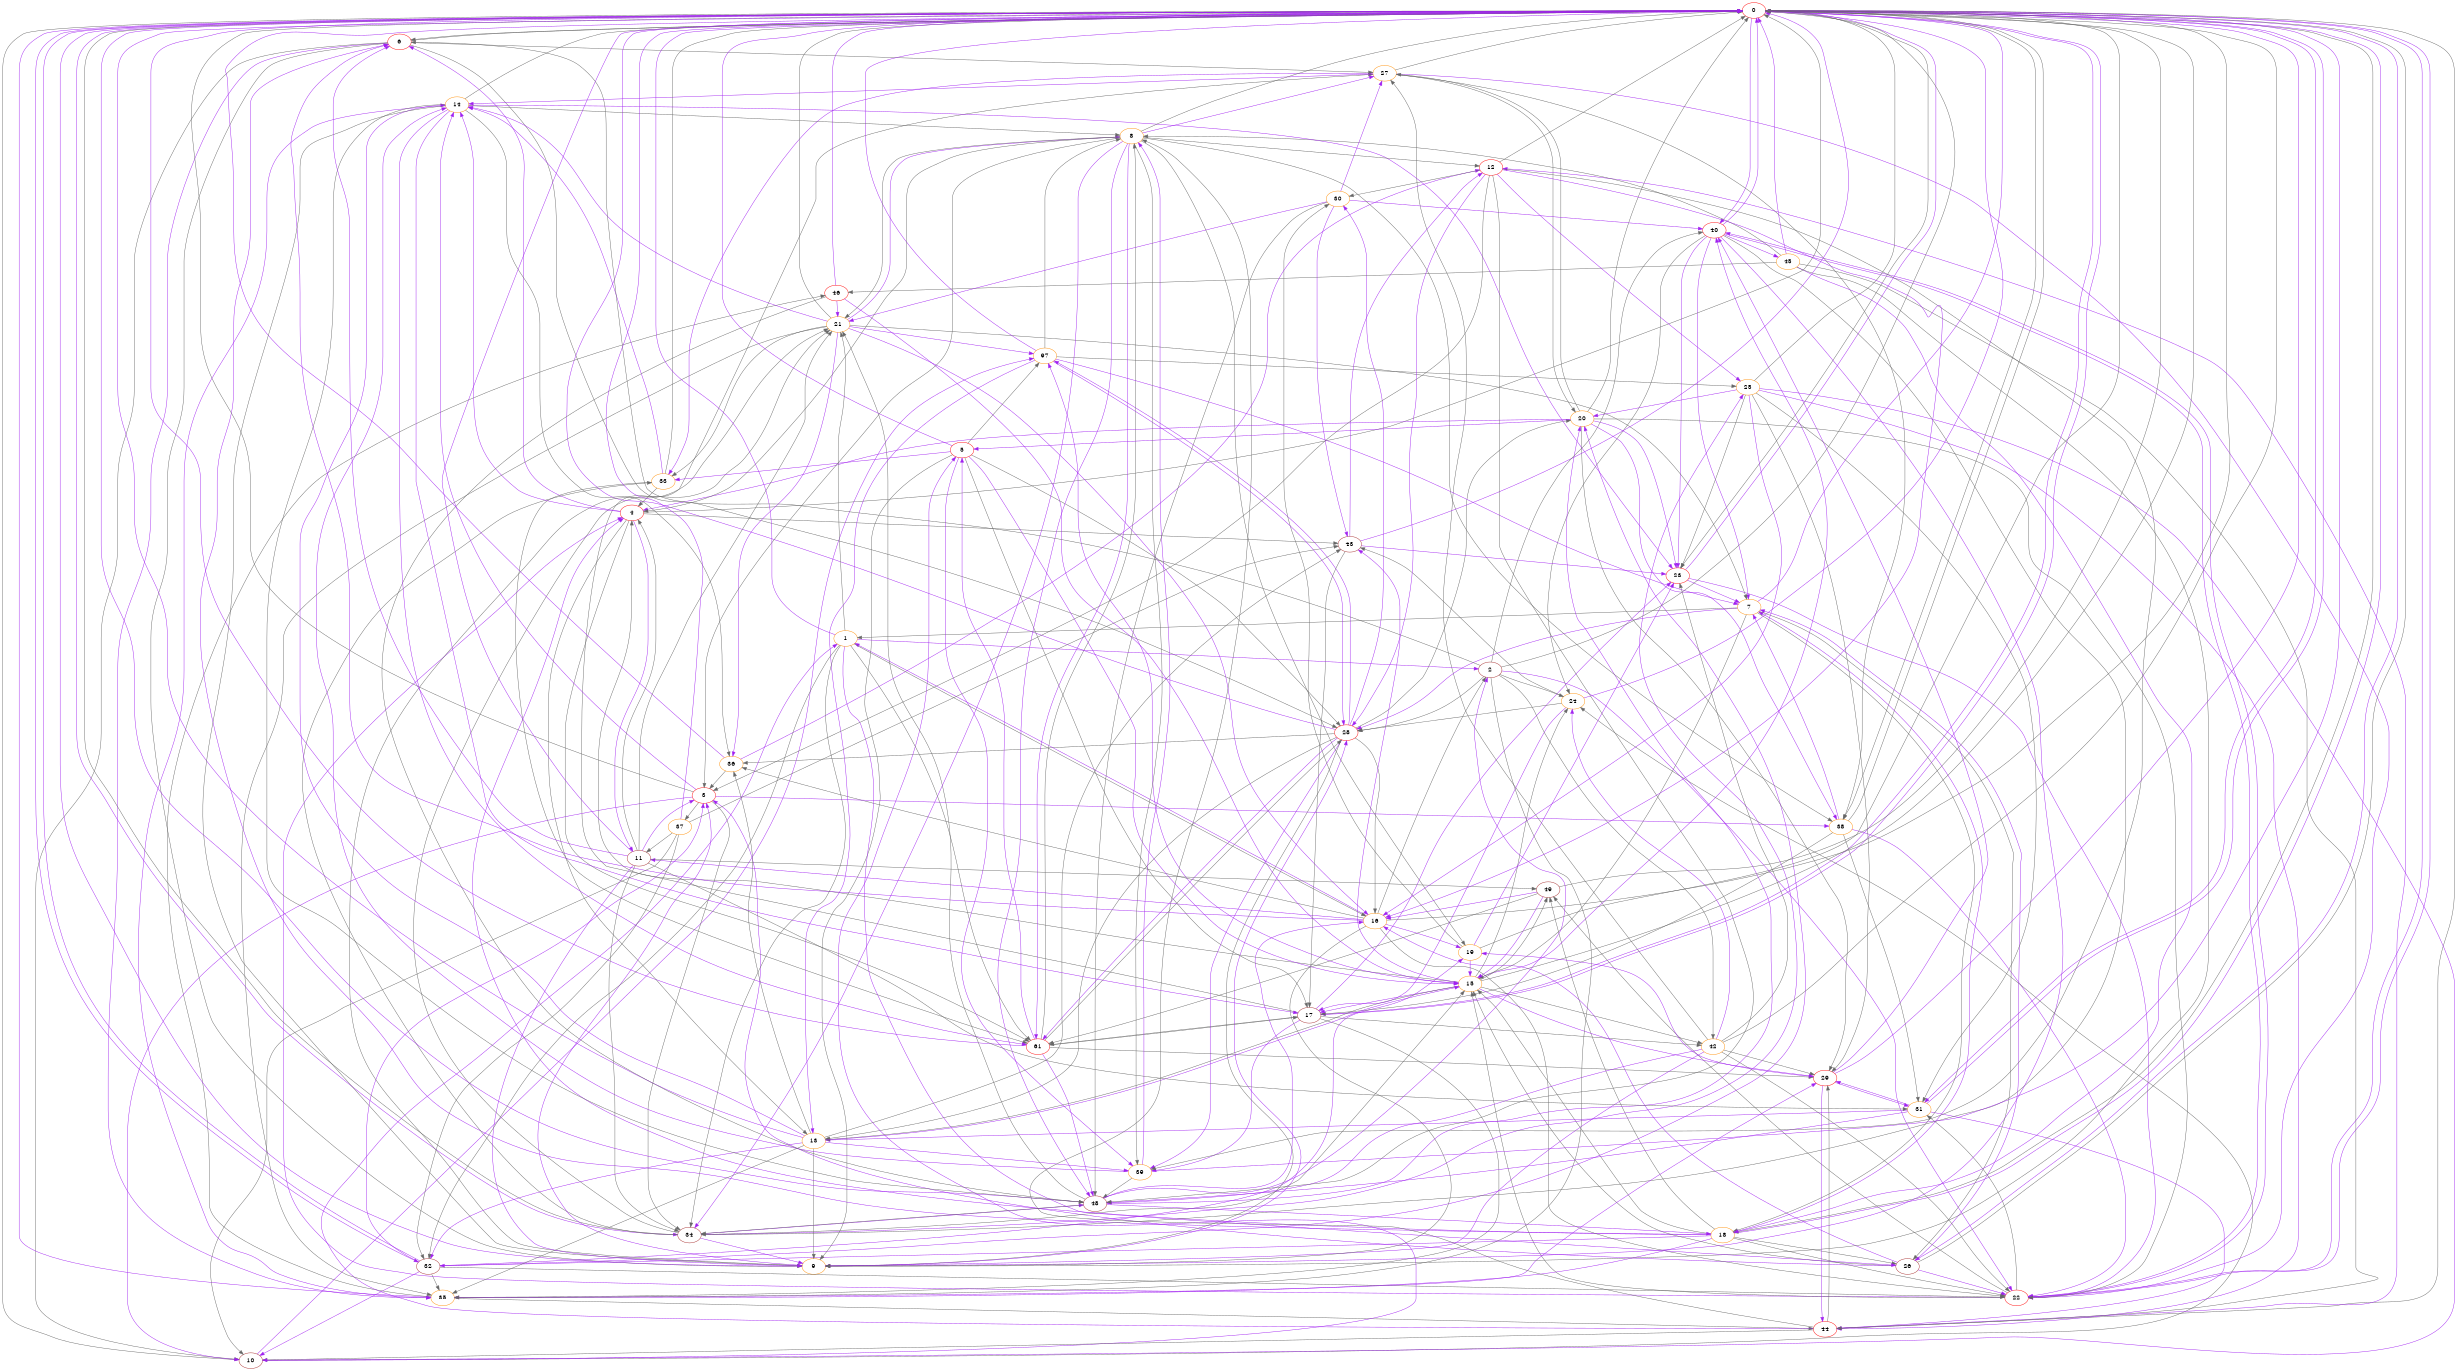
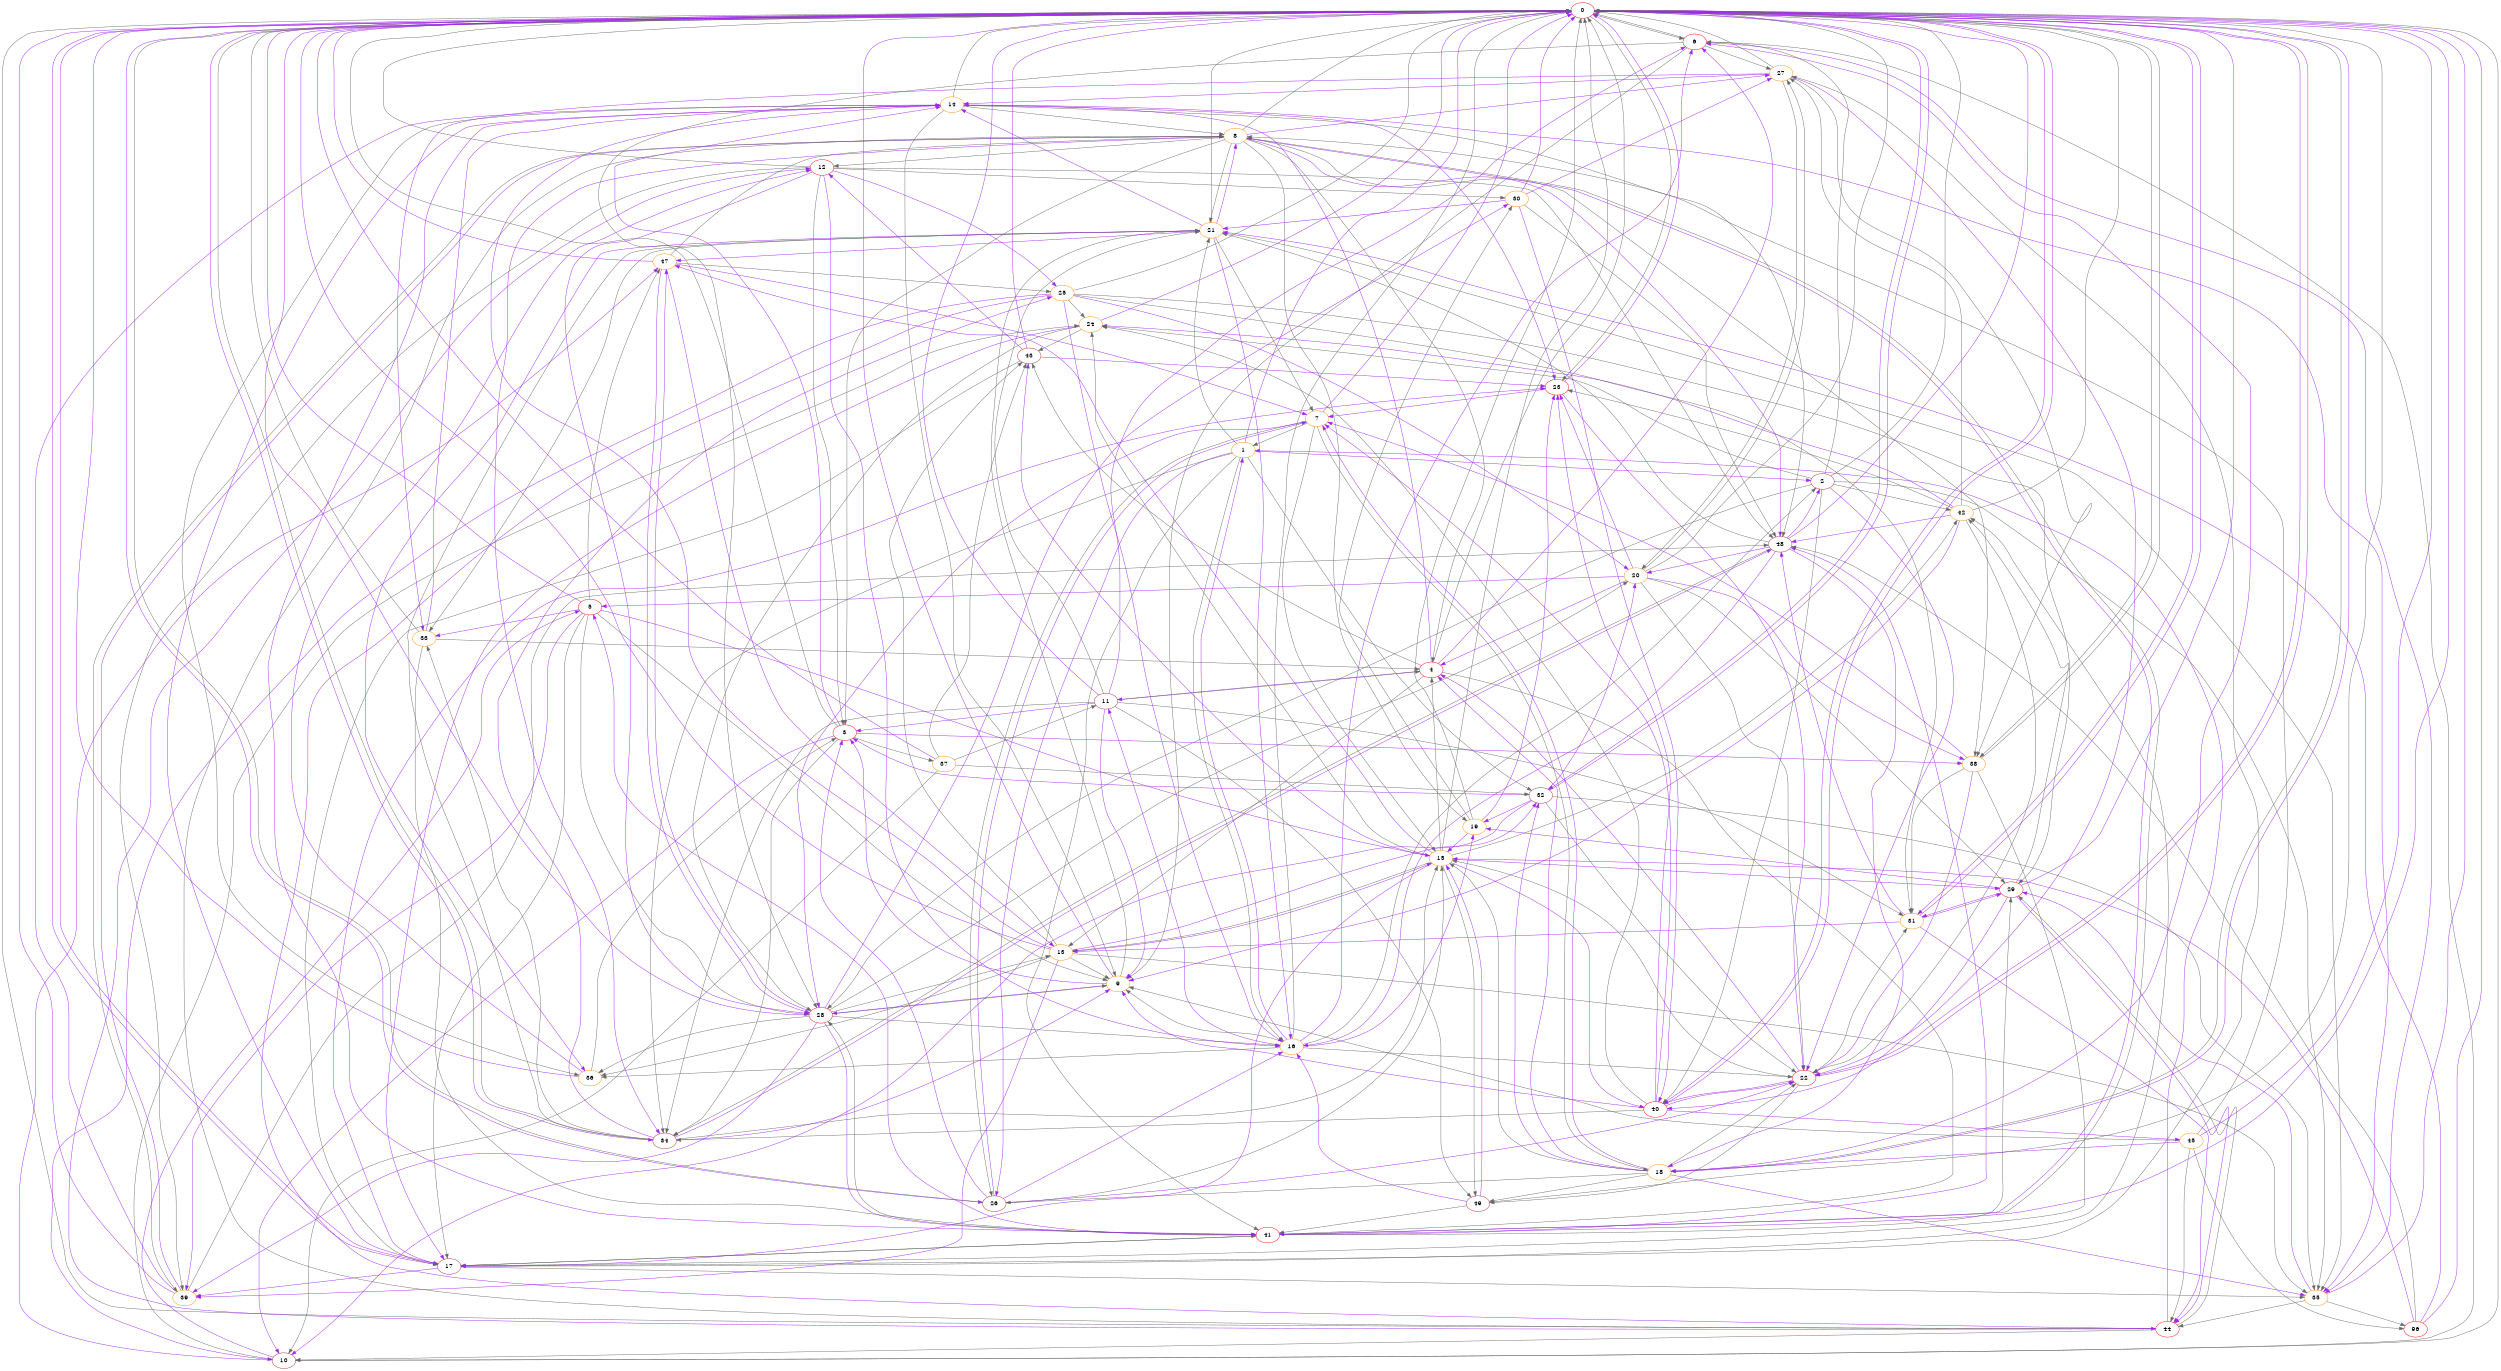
(836, 293) -> (2416, 1329)
(1045, 356) -> (665, 262)
(1318, 377) -> (1541, 107)
(1717, 476) -> (1075, 307)
(1038, 1047) -> (1268, 1235)
(1767, 1062) -> (2065, 686)
